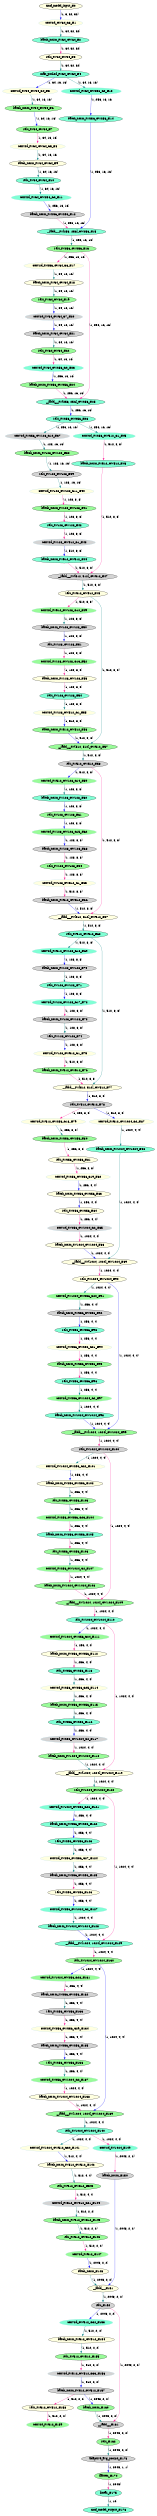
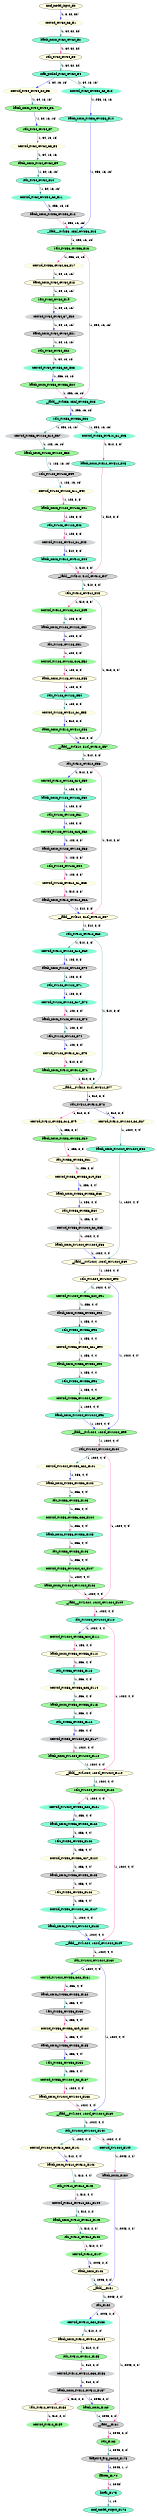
(38, 164) -> (38, 164)
(81, 1113) -> (81, 1113)
(75, 2186) -> (75, 2186)
